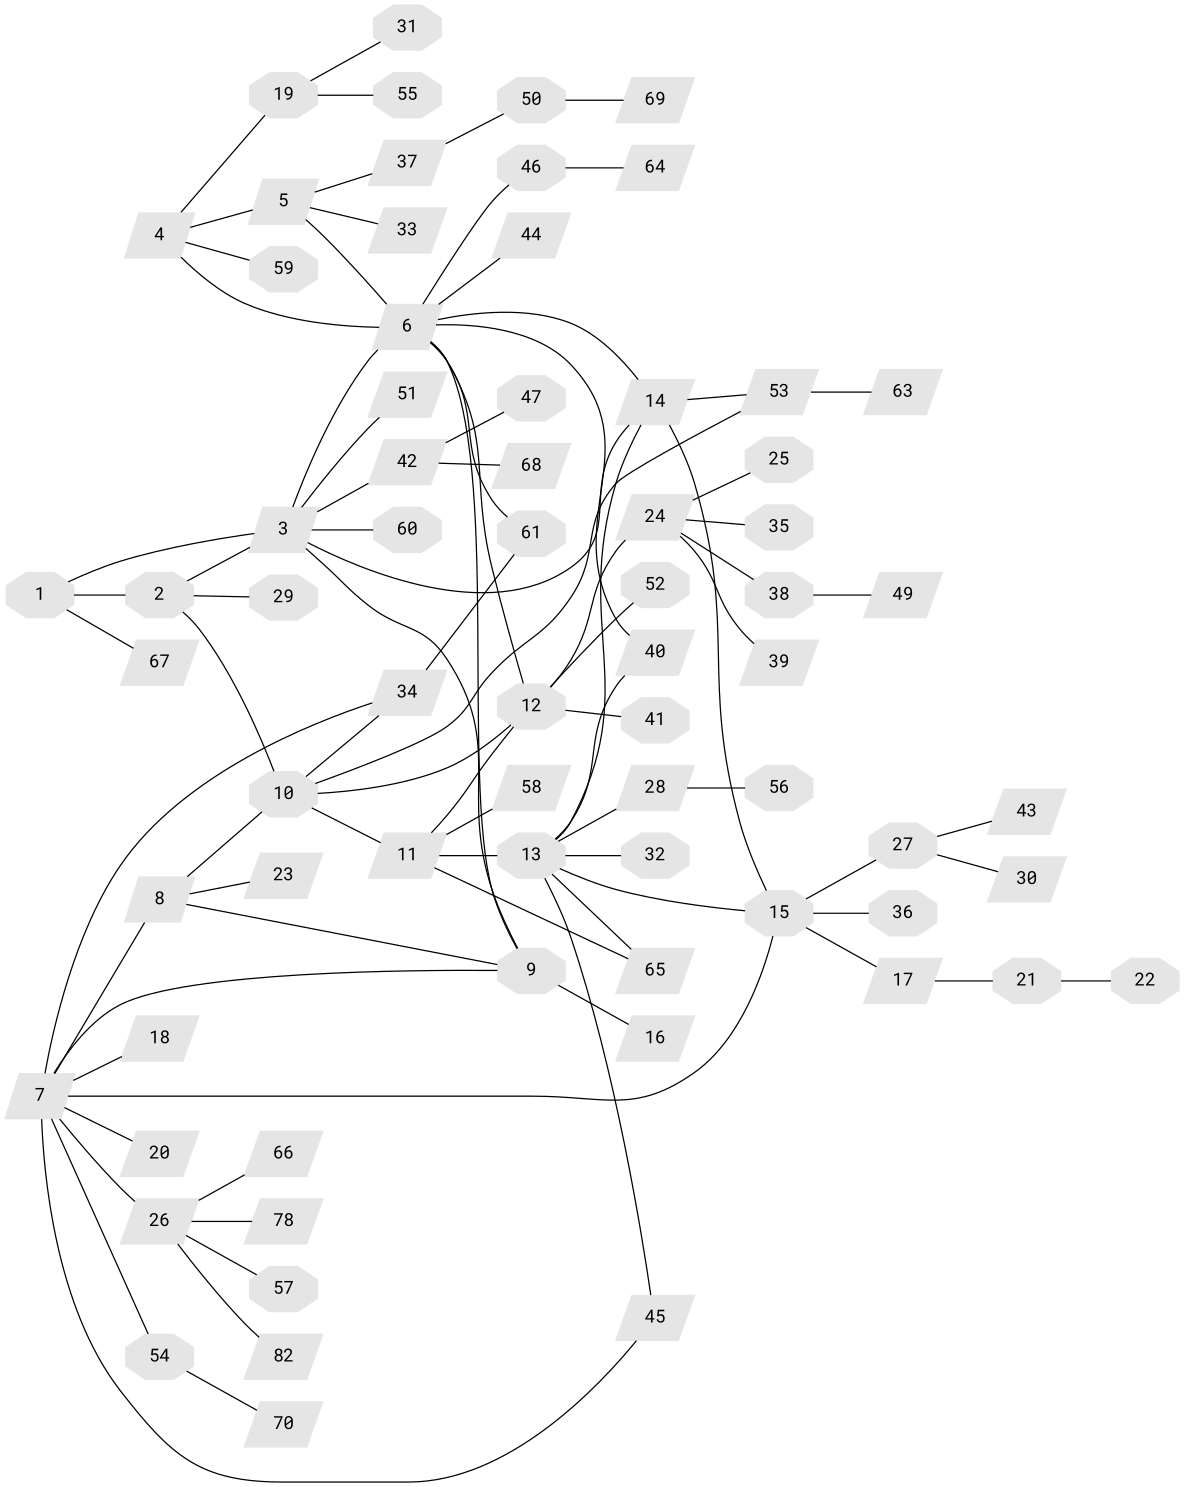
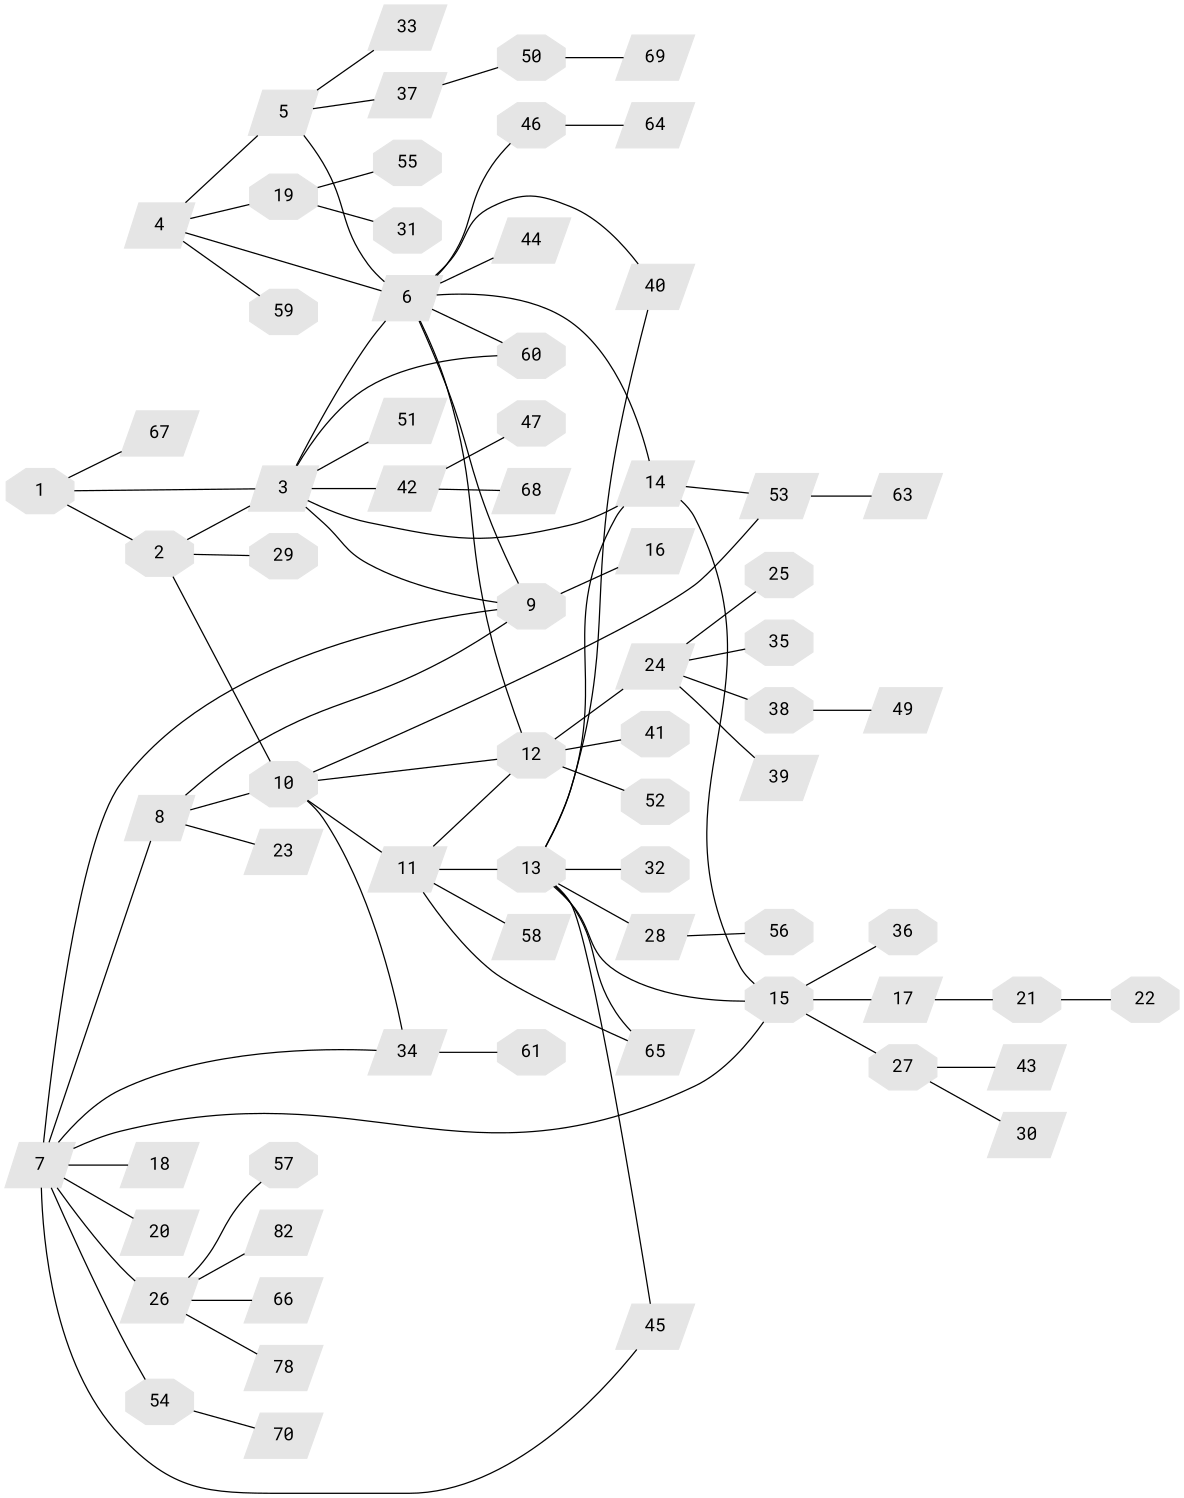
(469, 430) -> (467, 326)
